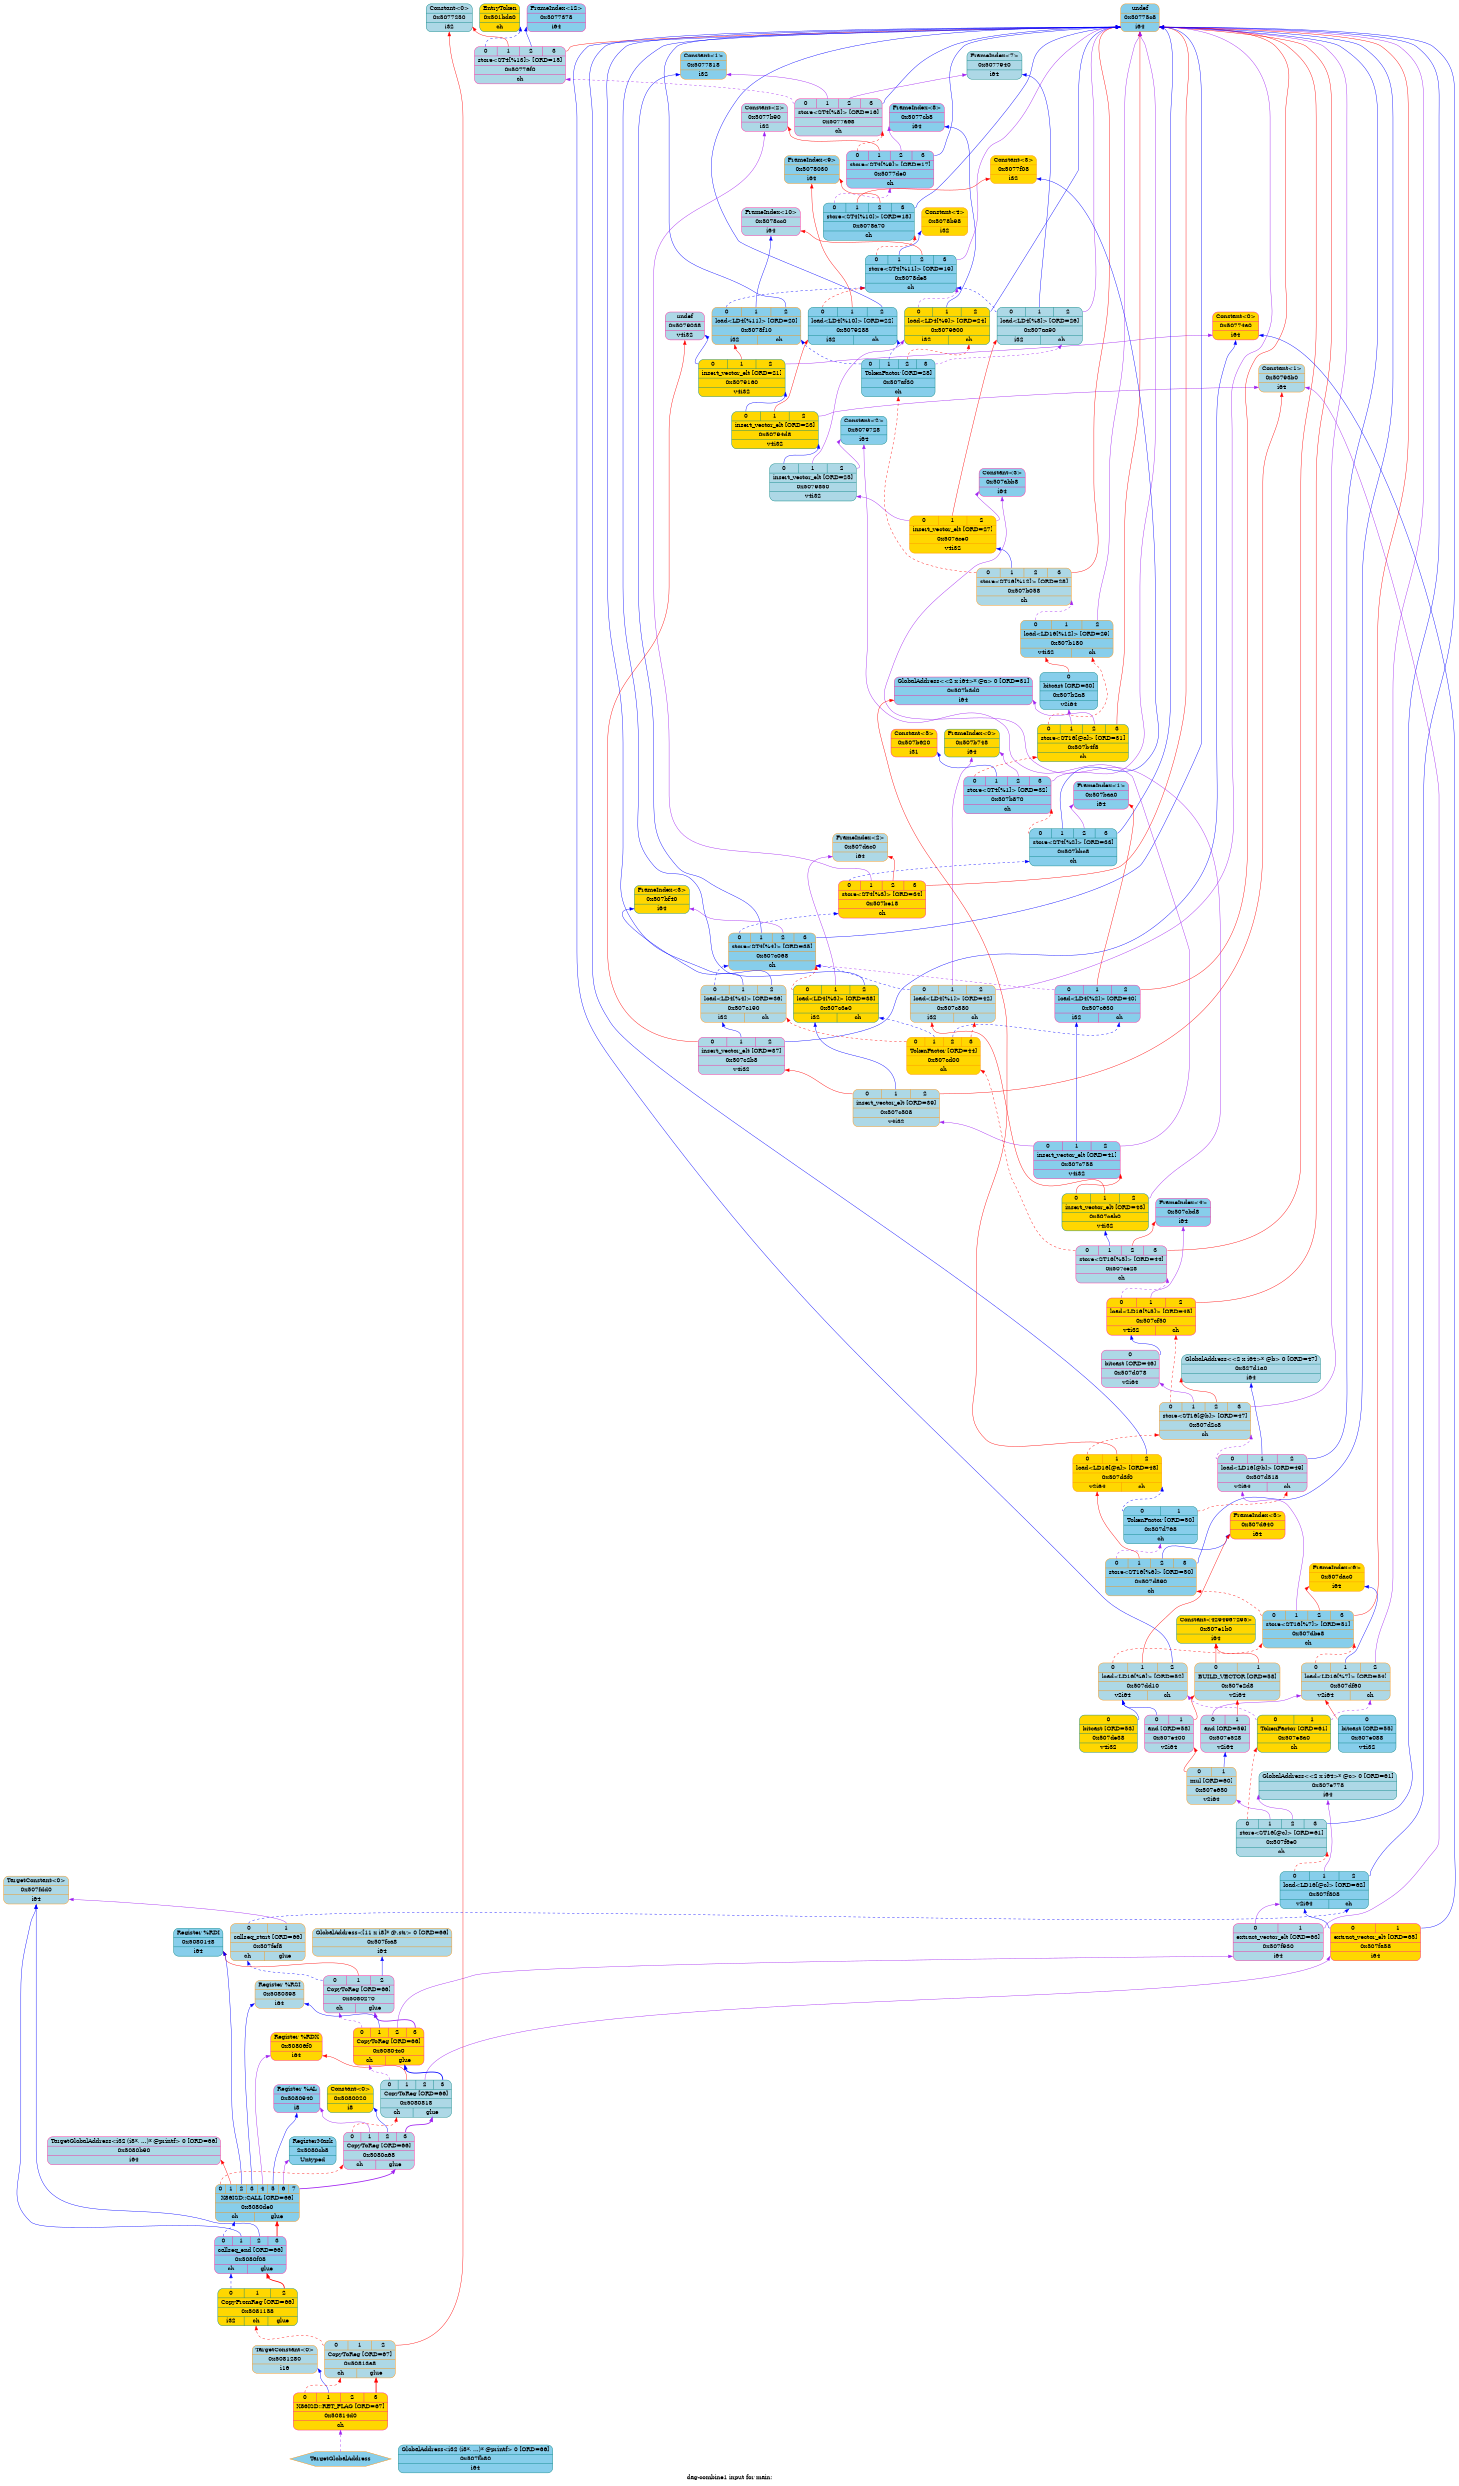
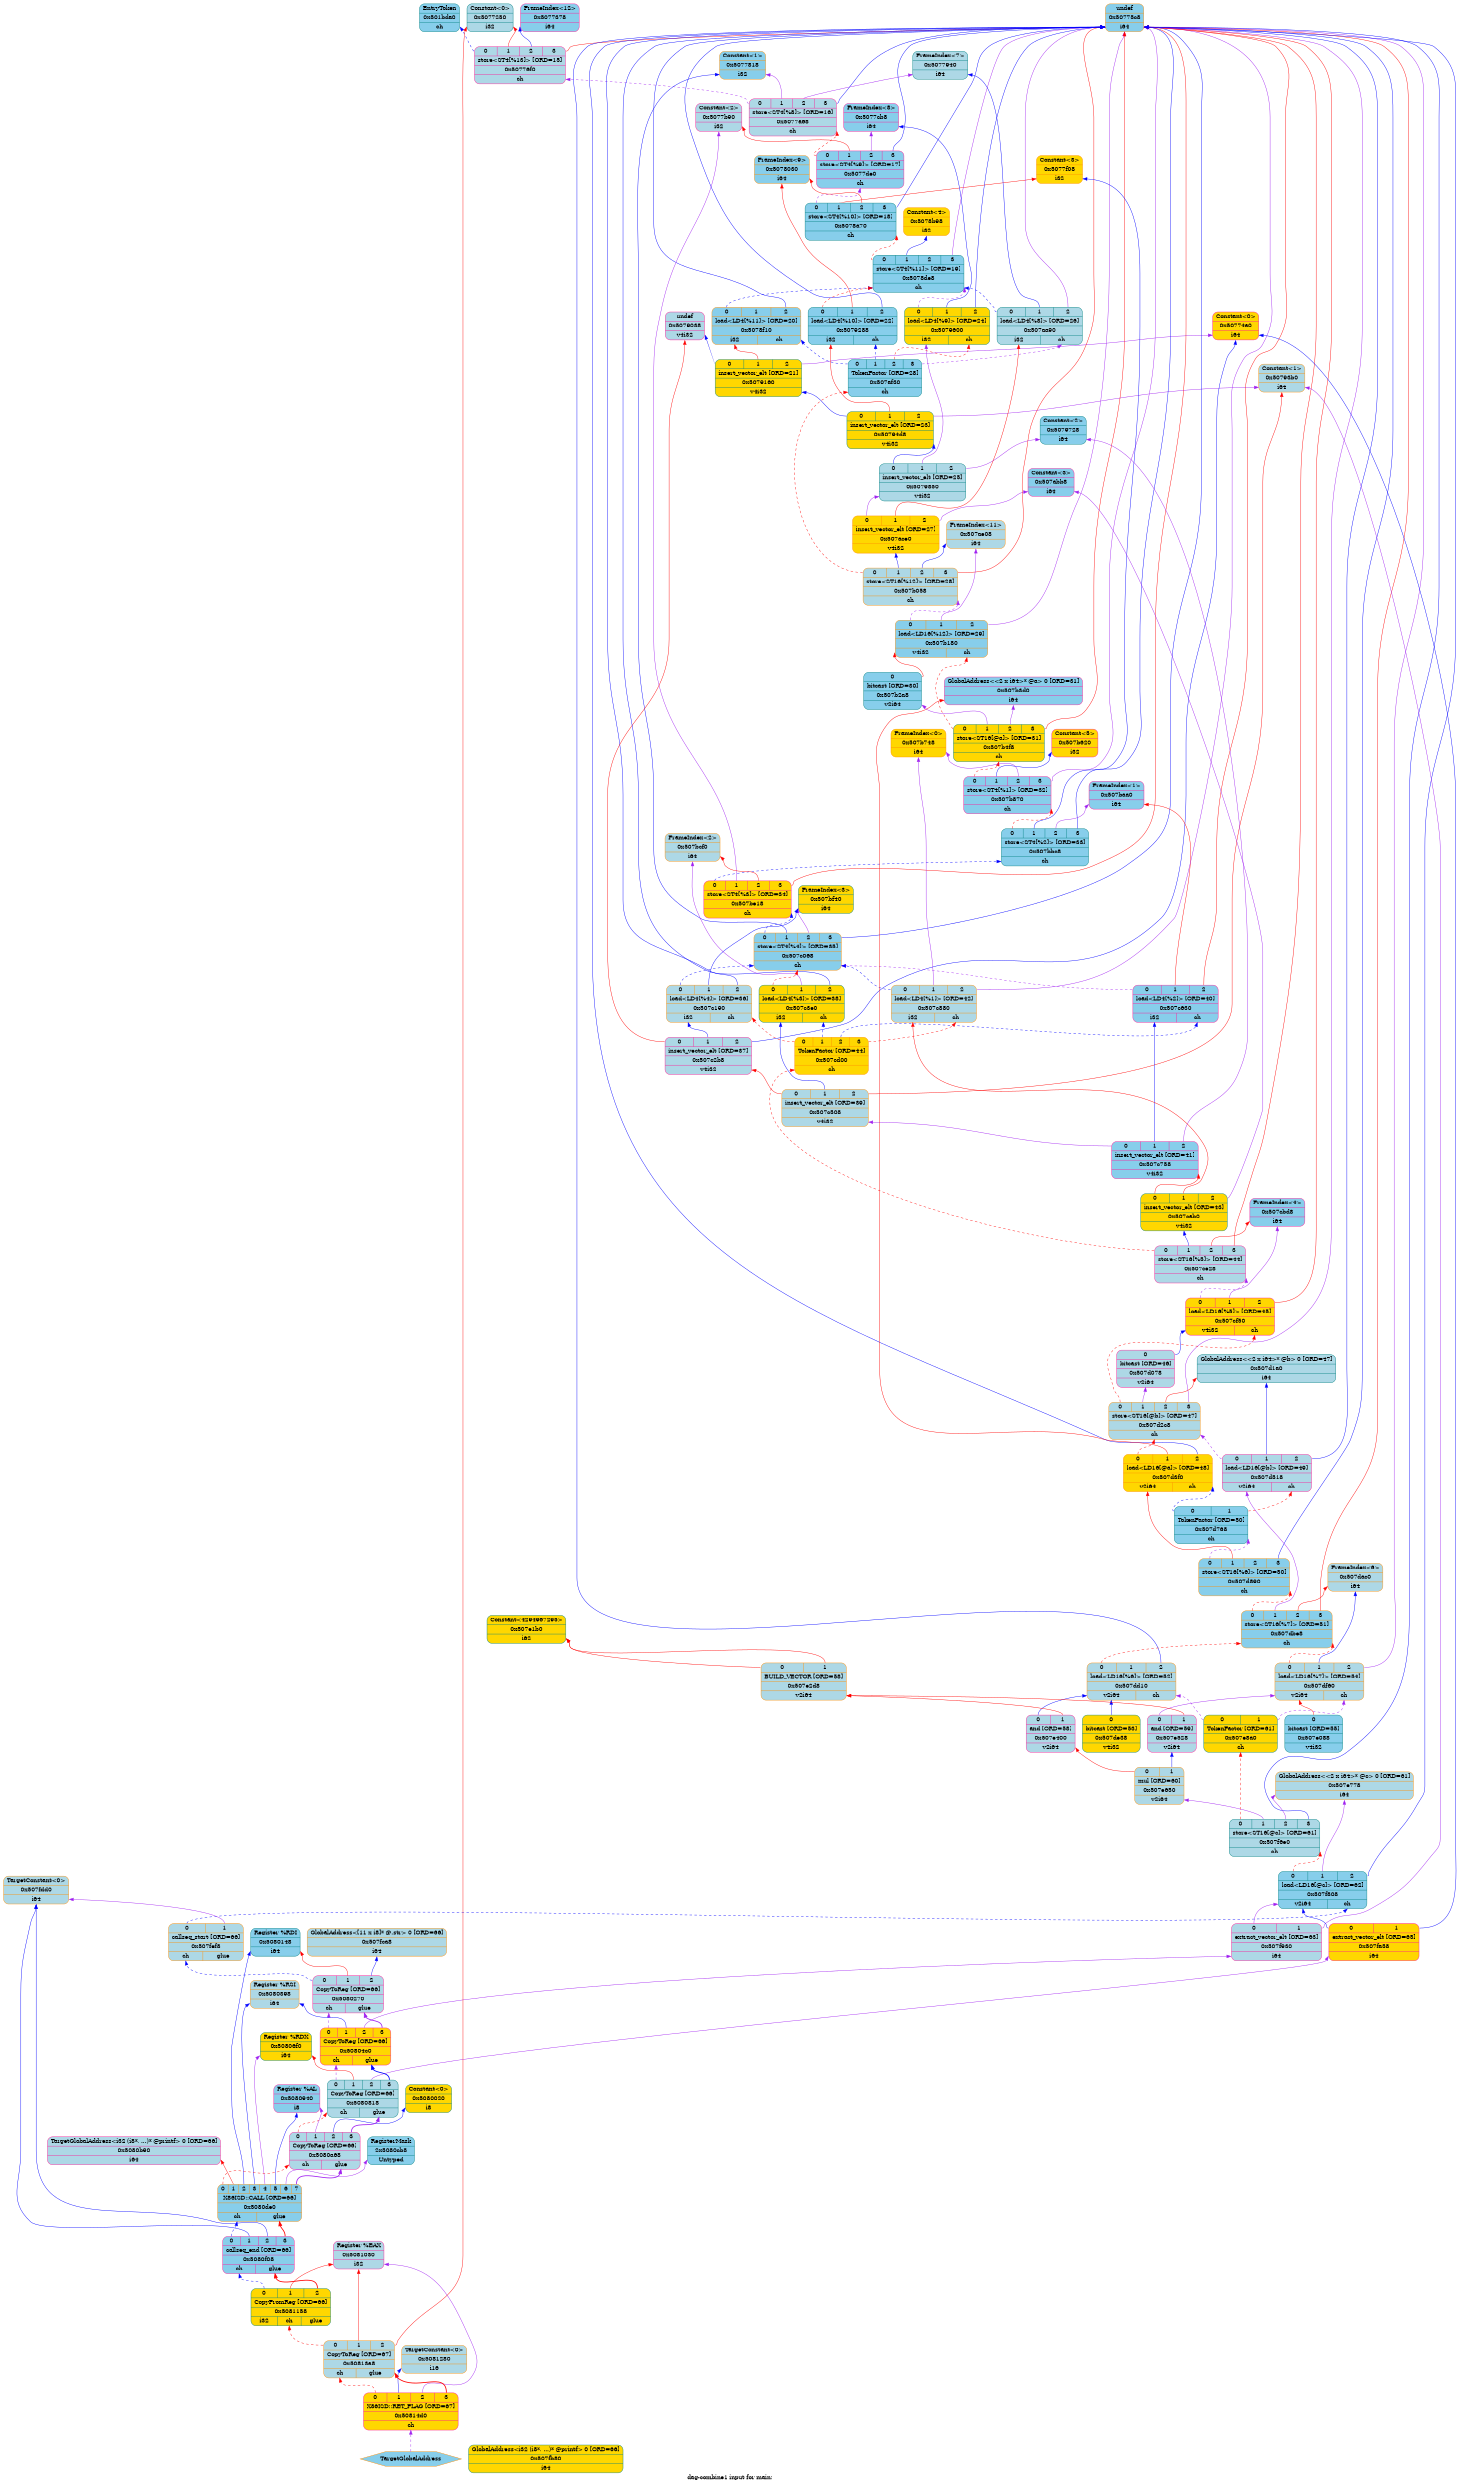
(500, 18) -> (440, 18)
(771, 222) -> none
none -> (976, 535)
(972, 743) -> (918, 743)
(914, 752) -> (1075, 752)
(860, 847) -> (693, 847)
(1251, 1369) -> (1266, 1369)
(1258, 1525) -> none
(1337, 1577) -> (1355, 1577)
(1216, 1638) -> (526, 1638)
(1328, 1786) -> (1344, 1786)
(296, 2046) -> (286, 2046)
none -> (359, 2255)
(476, 2459) -> (546, 2459)
